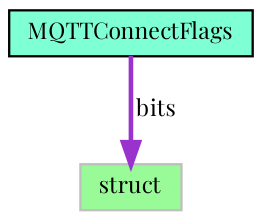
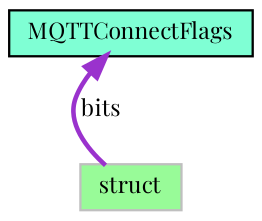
(131, 99) -> (75, 122)
